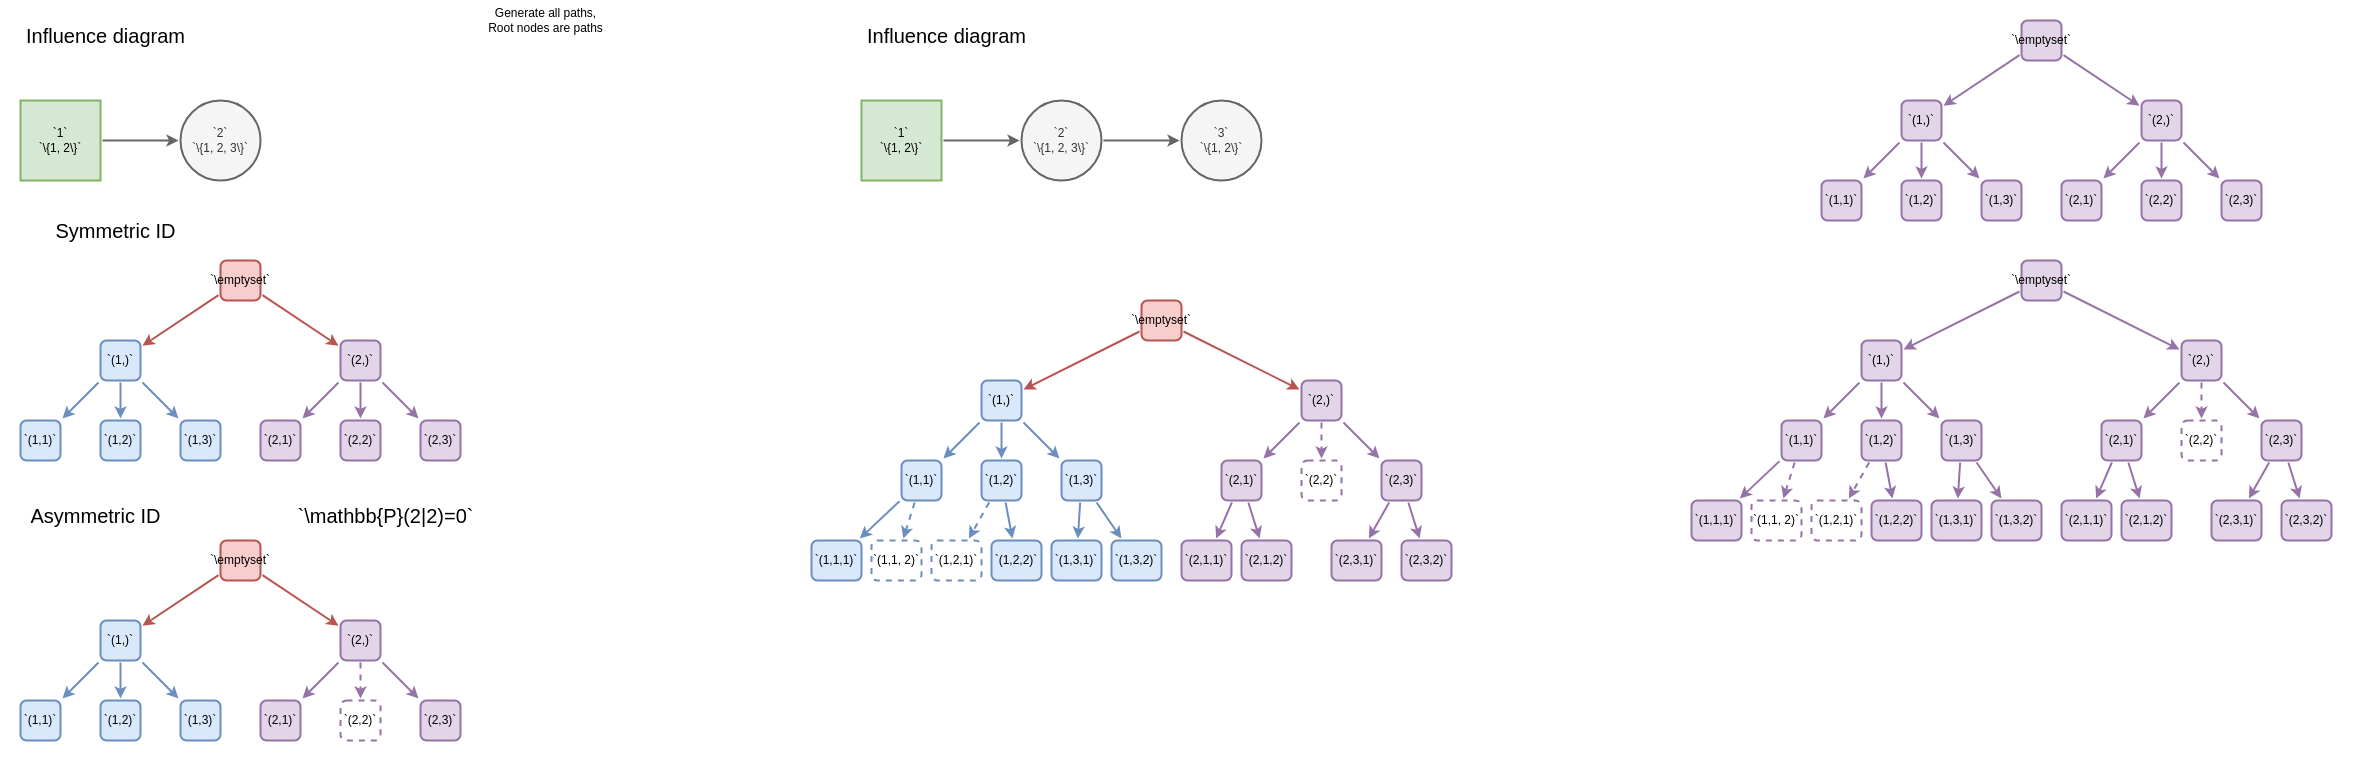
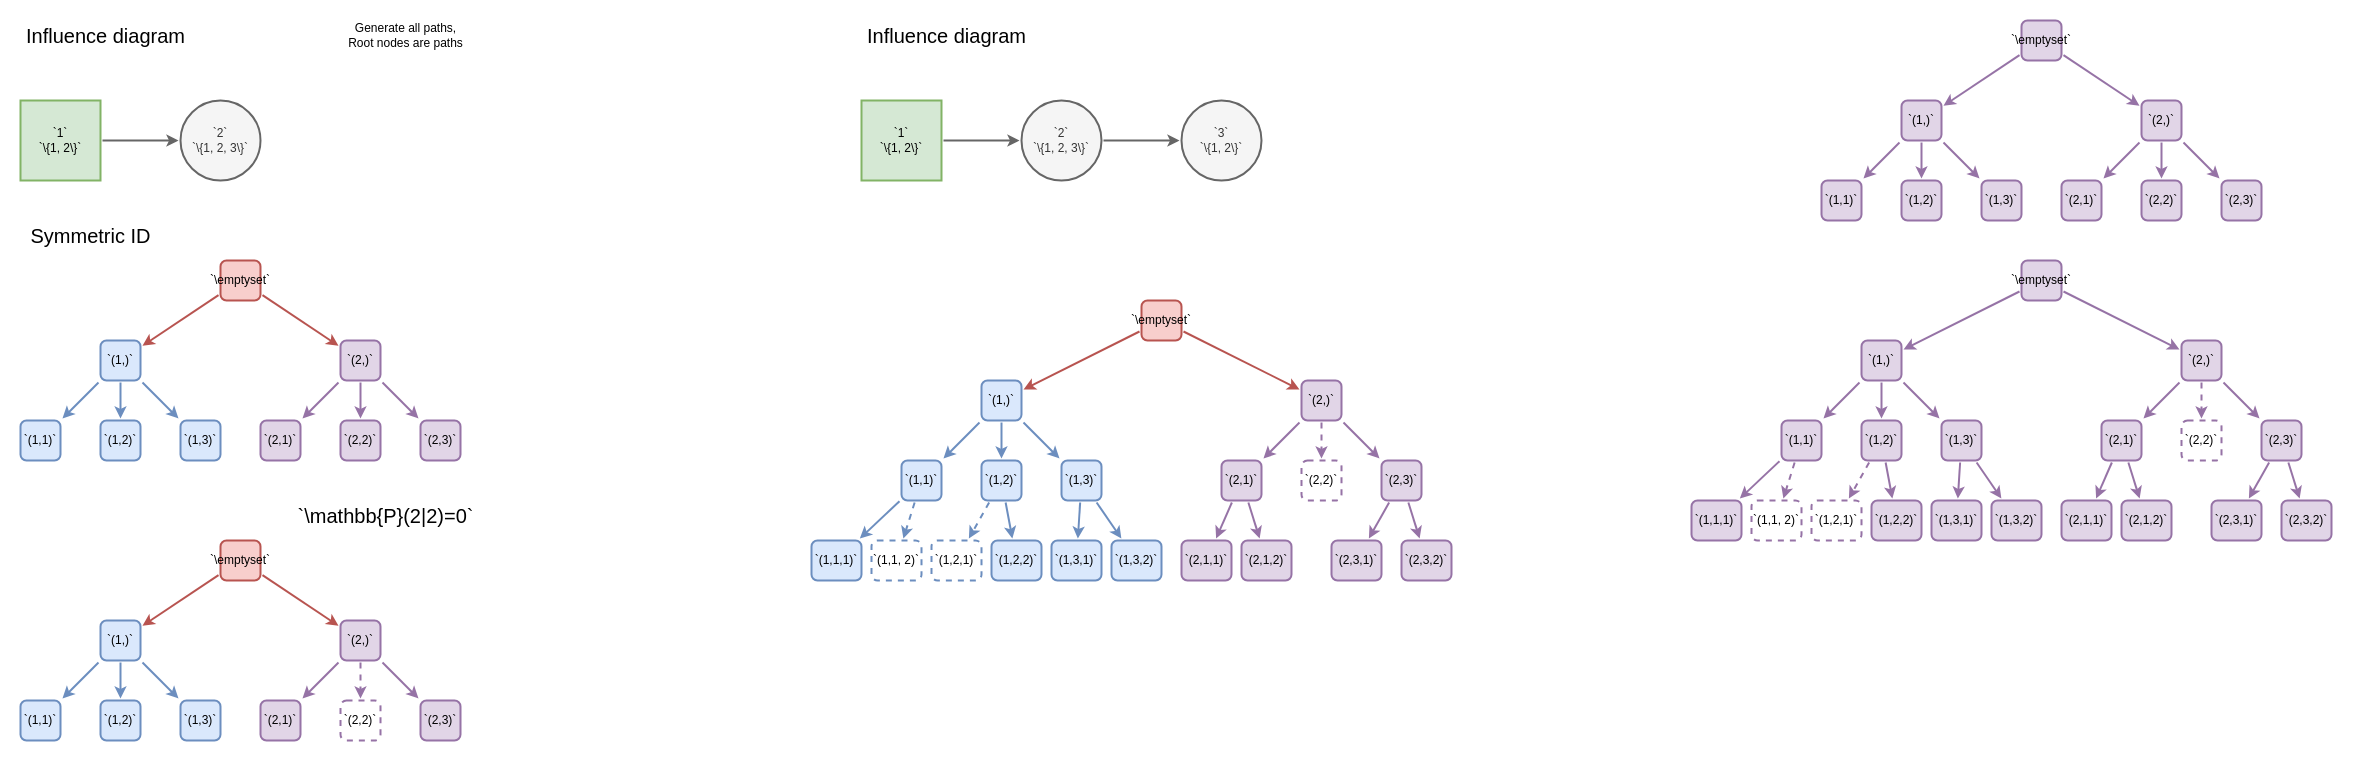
(546, 21) -> (406, 36)
(116, 231) -> (91, 236)
(96, 516) -> none
